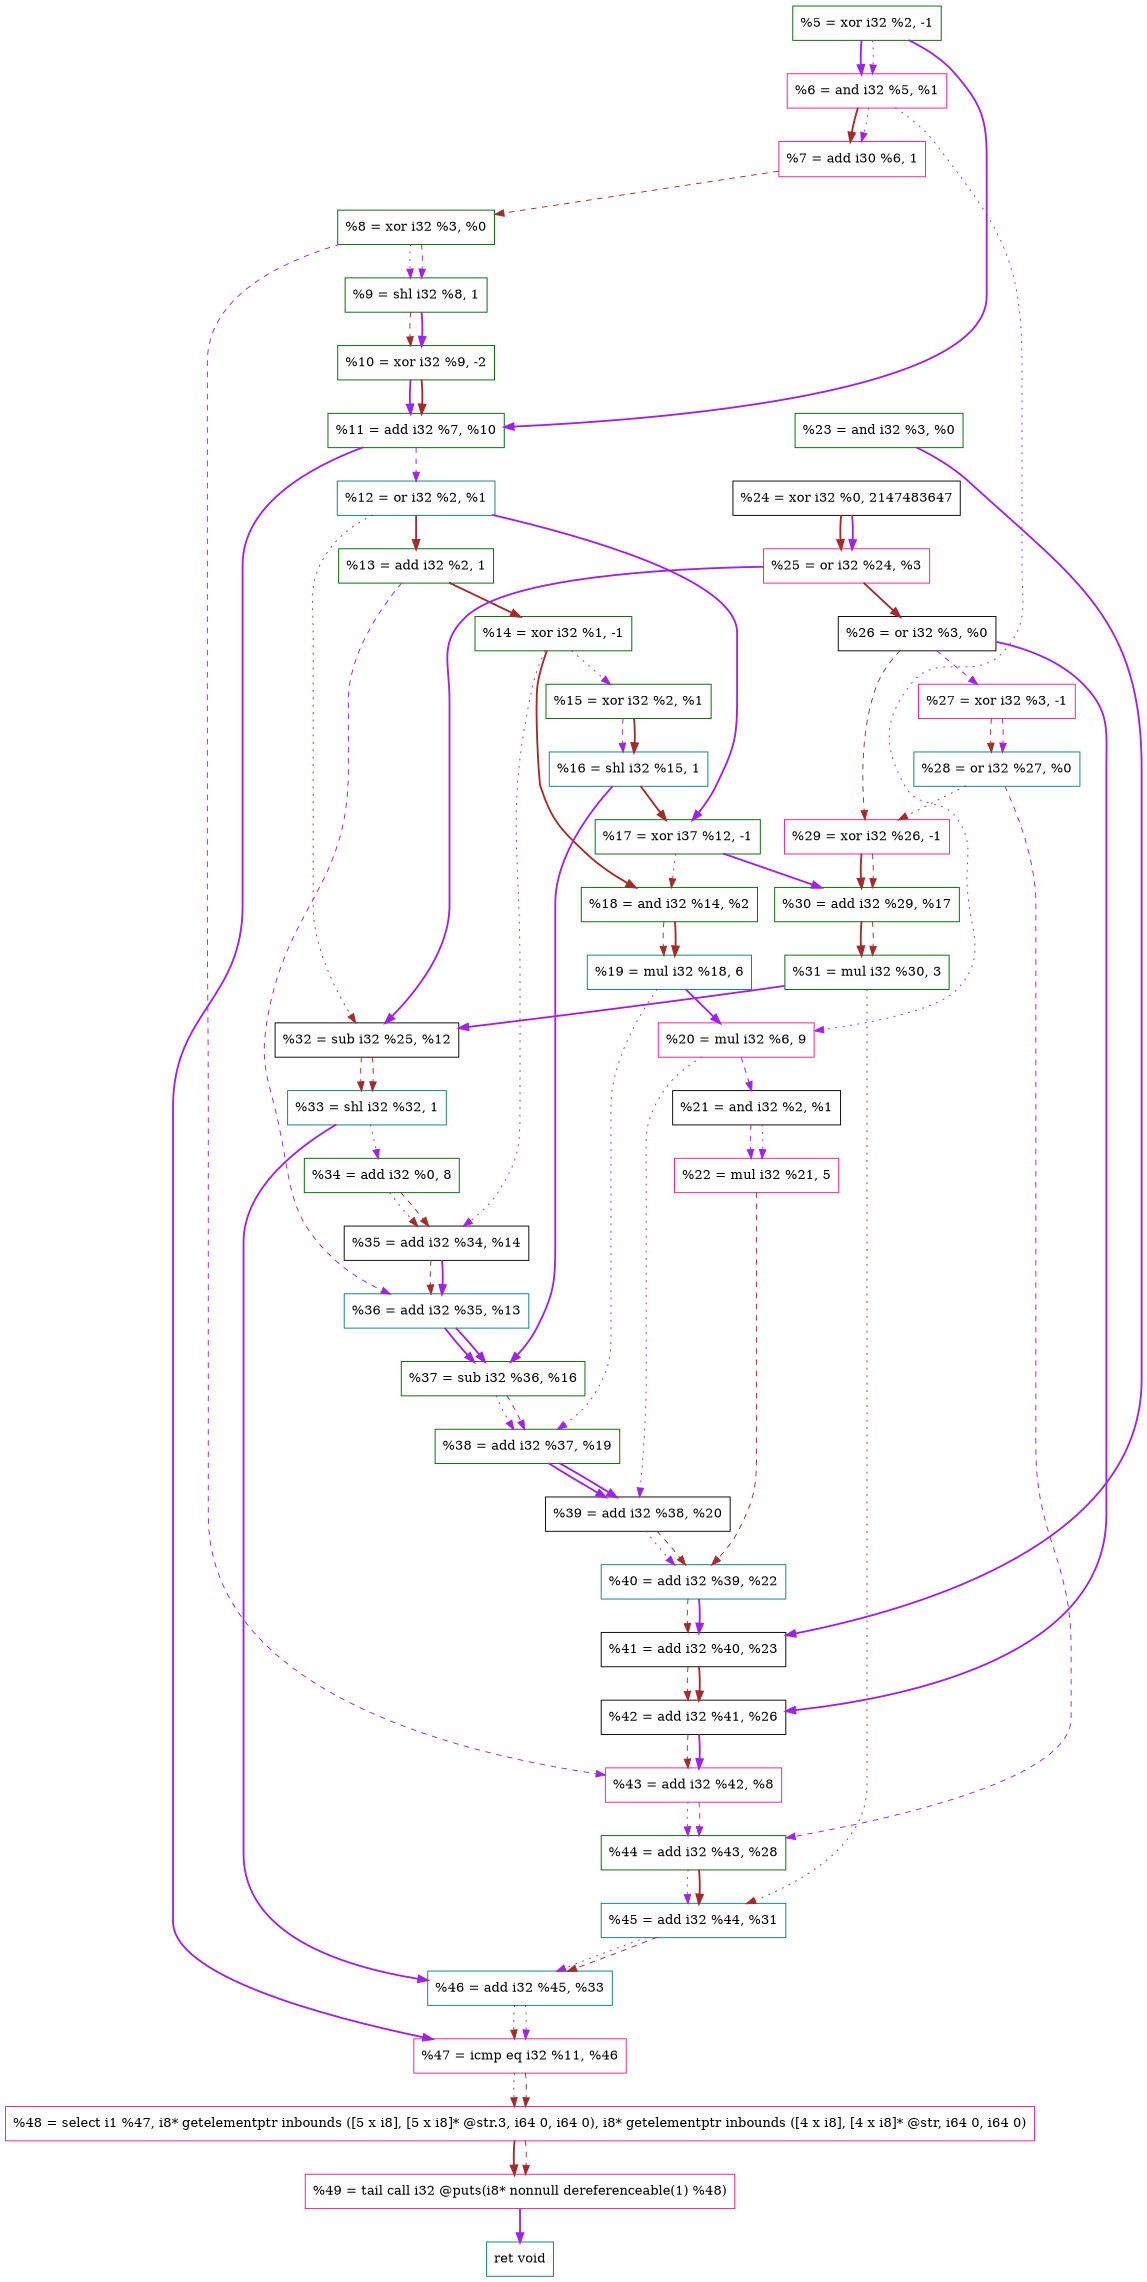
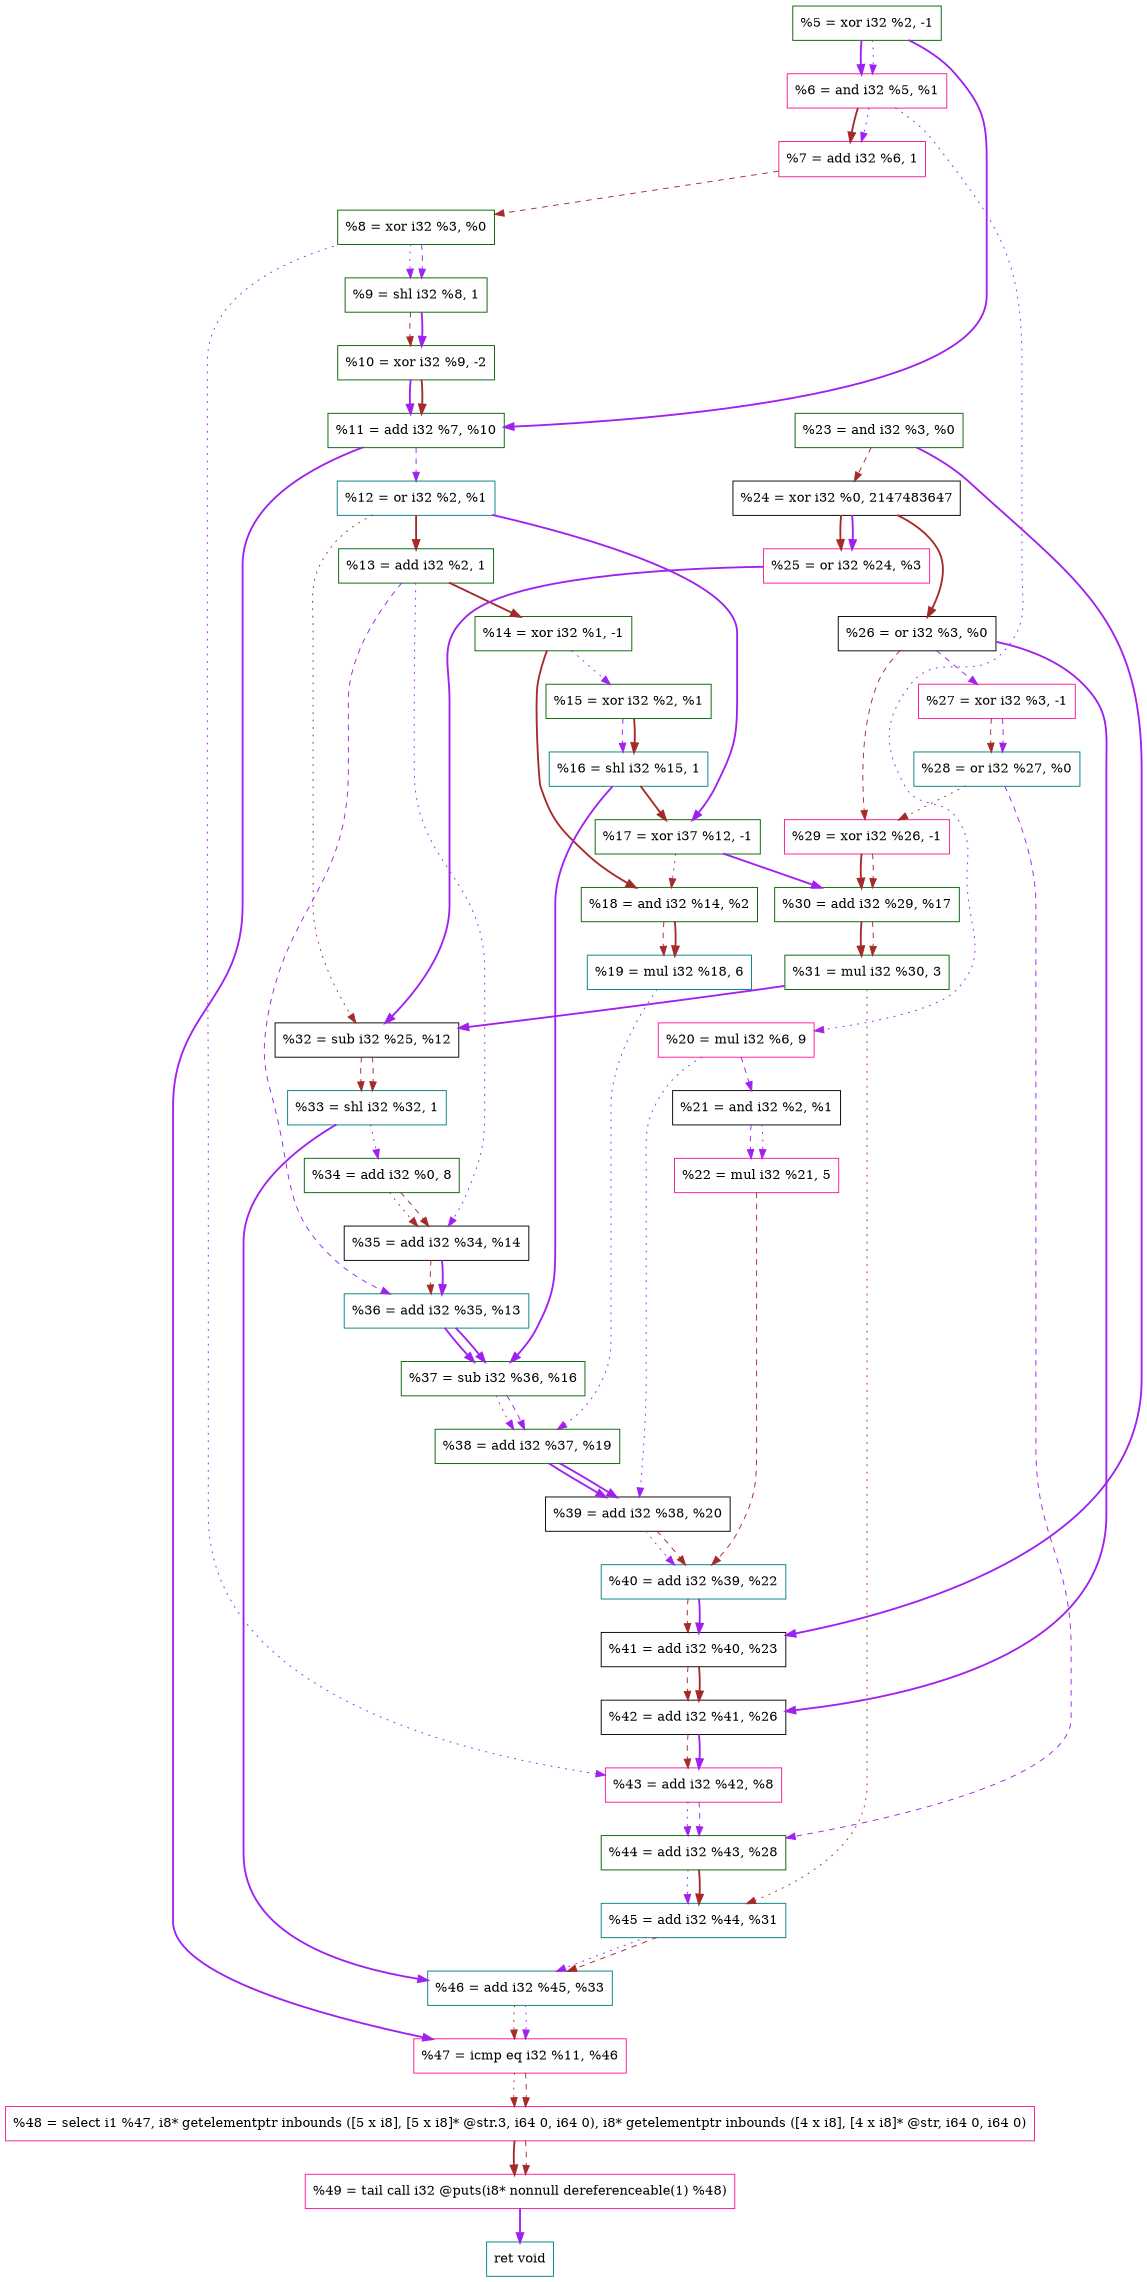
(852, 159) -> (852, 159)
none -> (865, 460)
(879, 597) -> (939, 553)
(520, 942) -> (467, 899)
(700, 1004) -> none
(208, 1095) -> (208, 1095)
